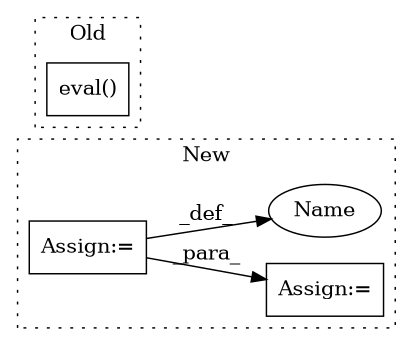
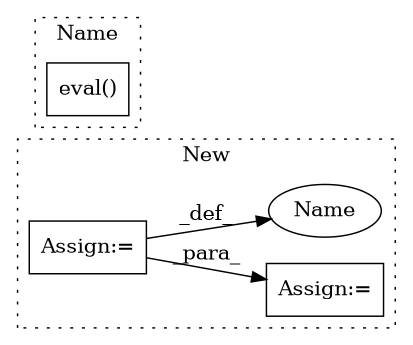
(88, 34) -> (88, 34)
